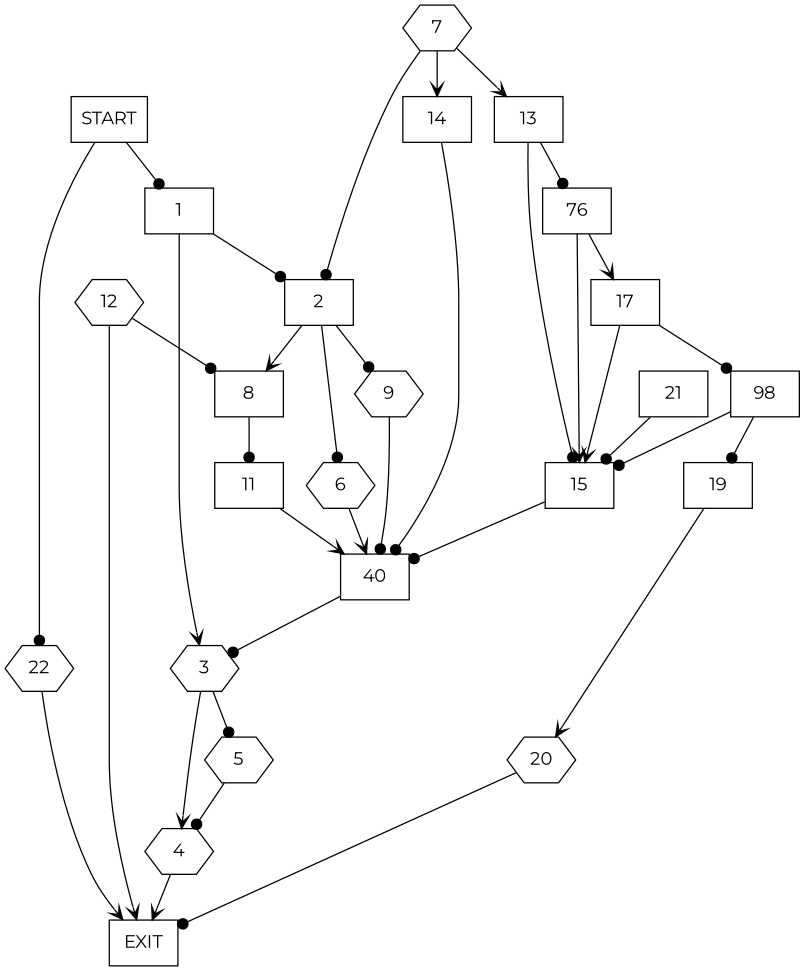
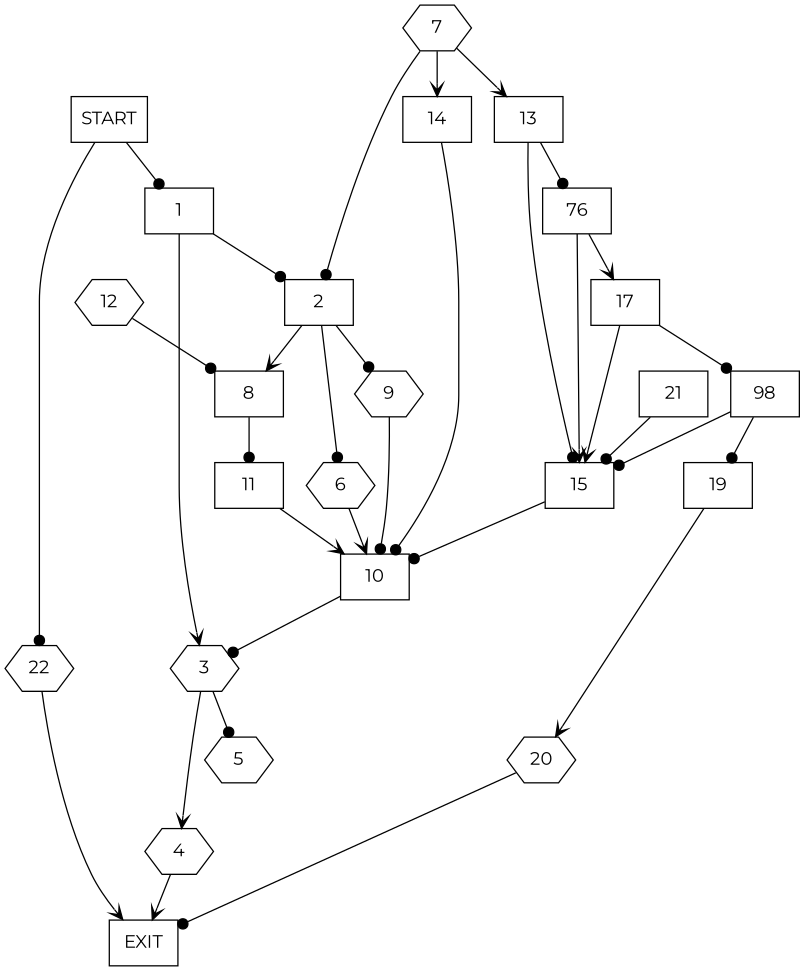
(375, 577) -> (375, 577)
(109, 617) -> none
(212, 802) -> none
